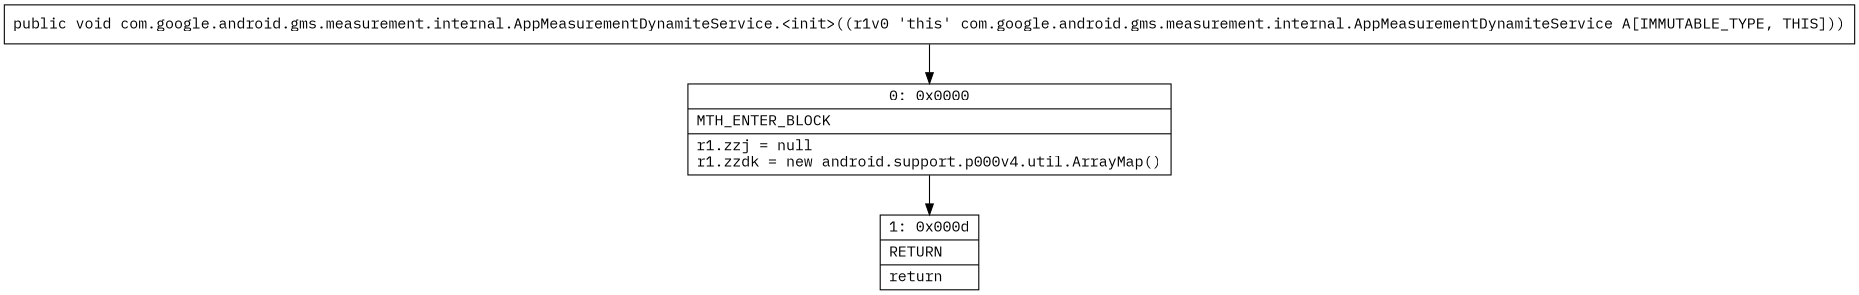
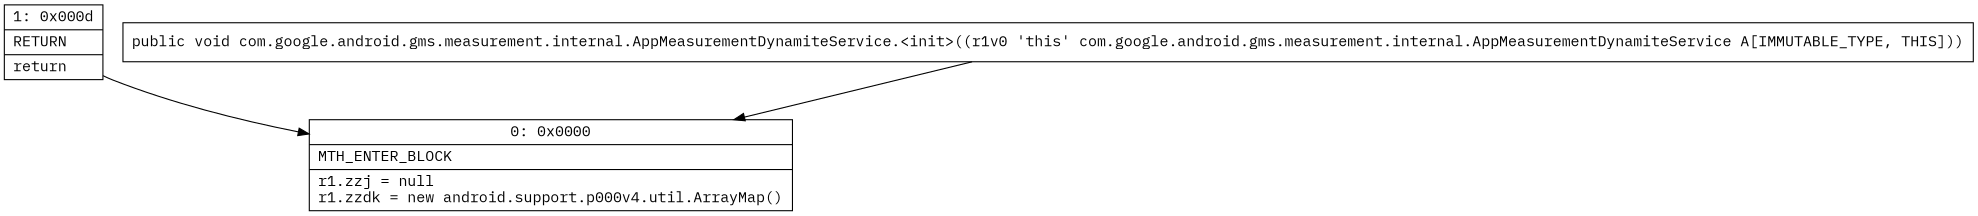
(929, 190) -> (199, 108)
